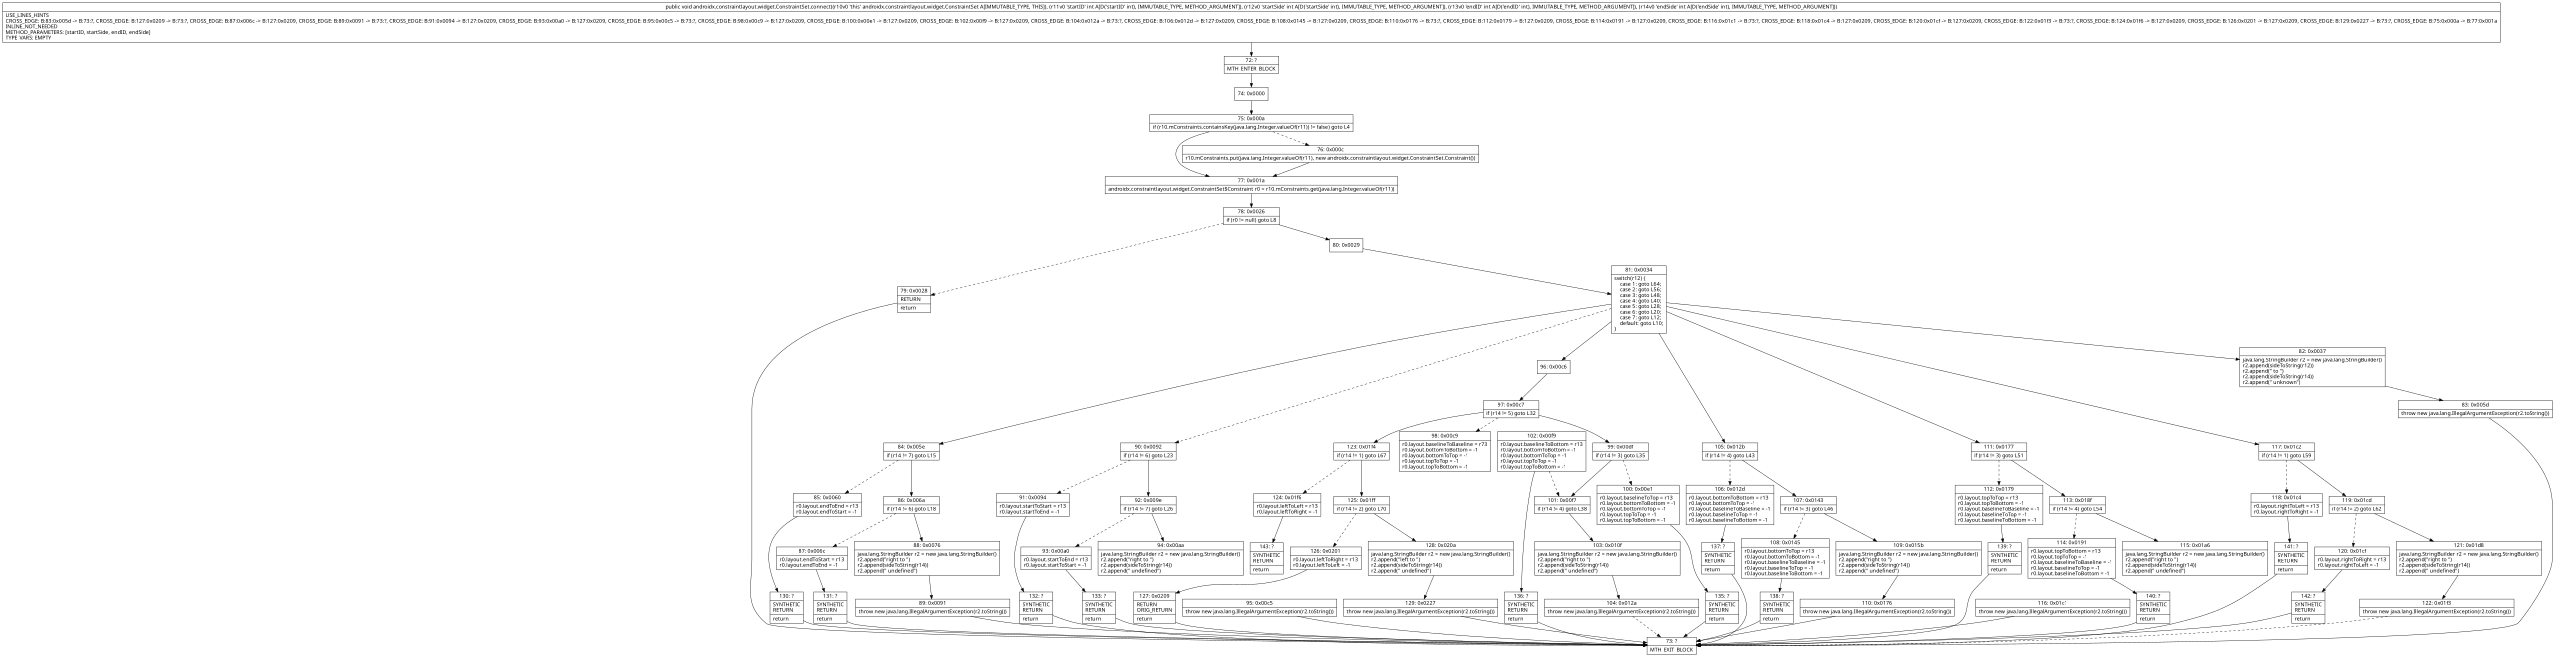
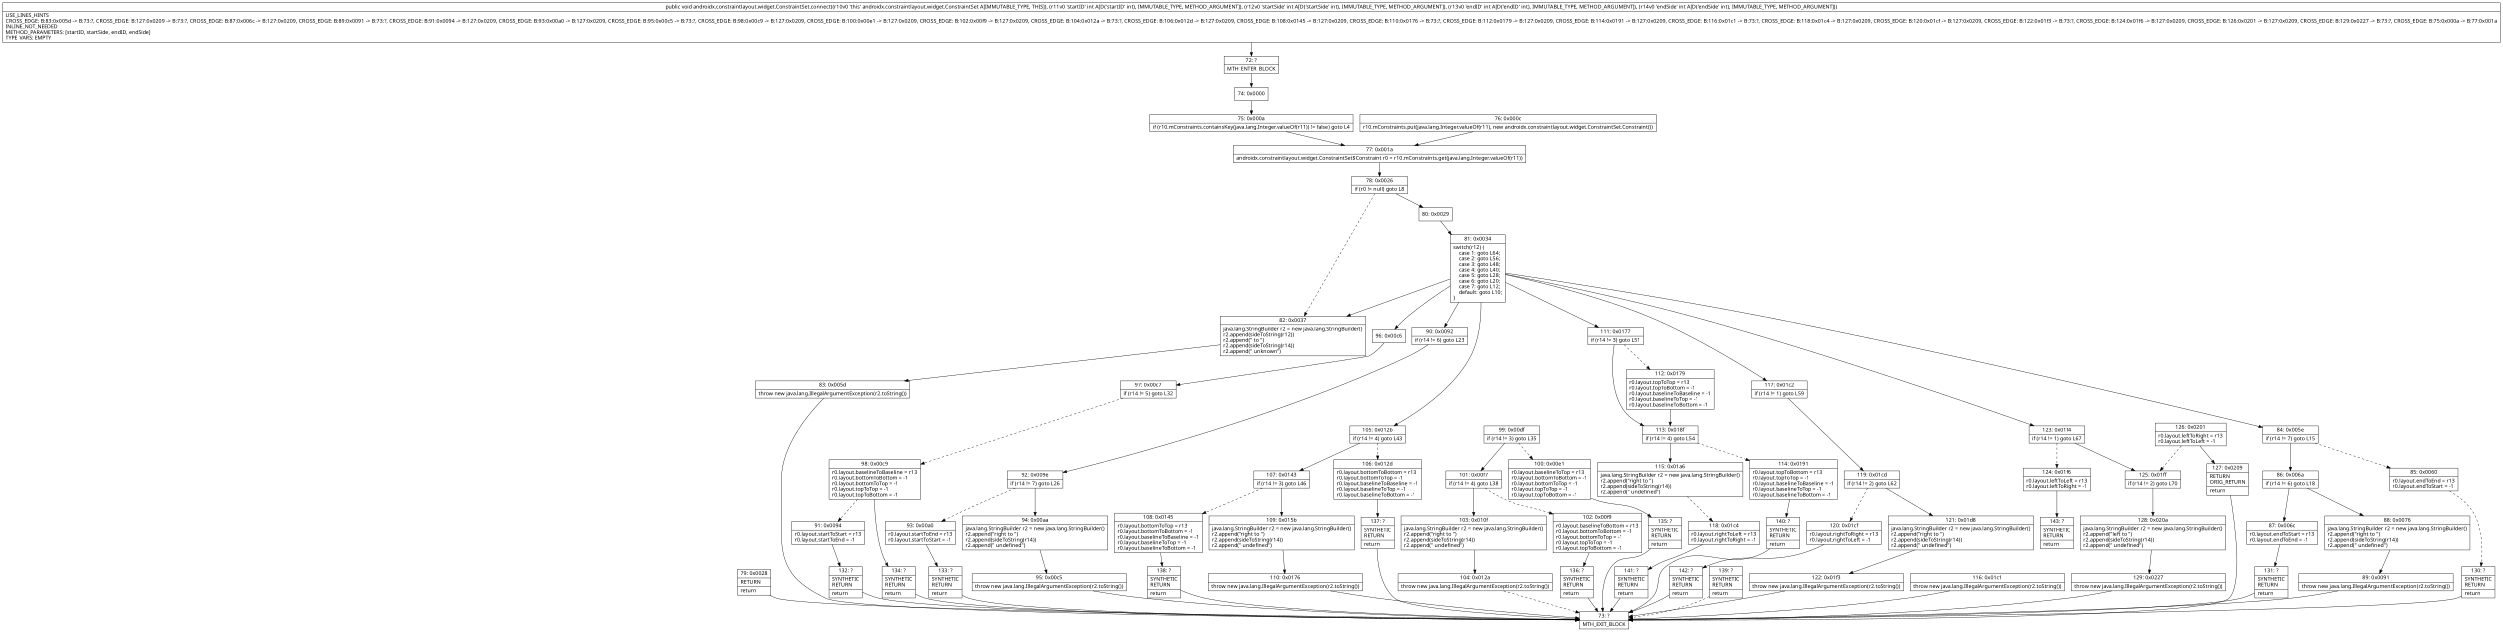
(1289, 138) -> none
(1079, 259) -> (1340, 253)
(1395, 375) -> (1453, 313)
(1429, 422) -> (1771, 339)
(1574, 425) -> none
(1445, 444) -> (875, 472)
(2287, 475) -> (1699, 508)
(1095, 476) -> (849, 509)
(1553, 482) -> (1516, 504)
(866, 529) -> (2287, 503)
(1346, 529) -> (2172, 457)
(2002, 532) -> (1670, 416)
(770, 547) -> (2477, 521)
none -> (1043, 560)
none -> (899, 582)
(1860, 638) -> (1689, 605)
(2079, 639) -> (1709, 604)
